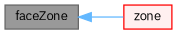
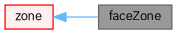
(107, 17) -> (82, 17)
